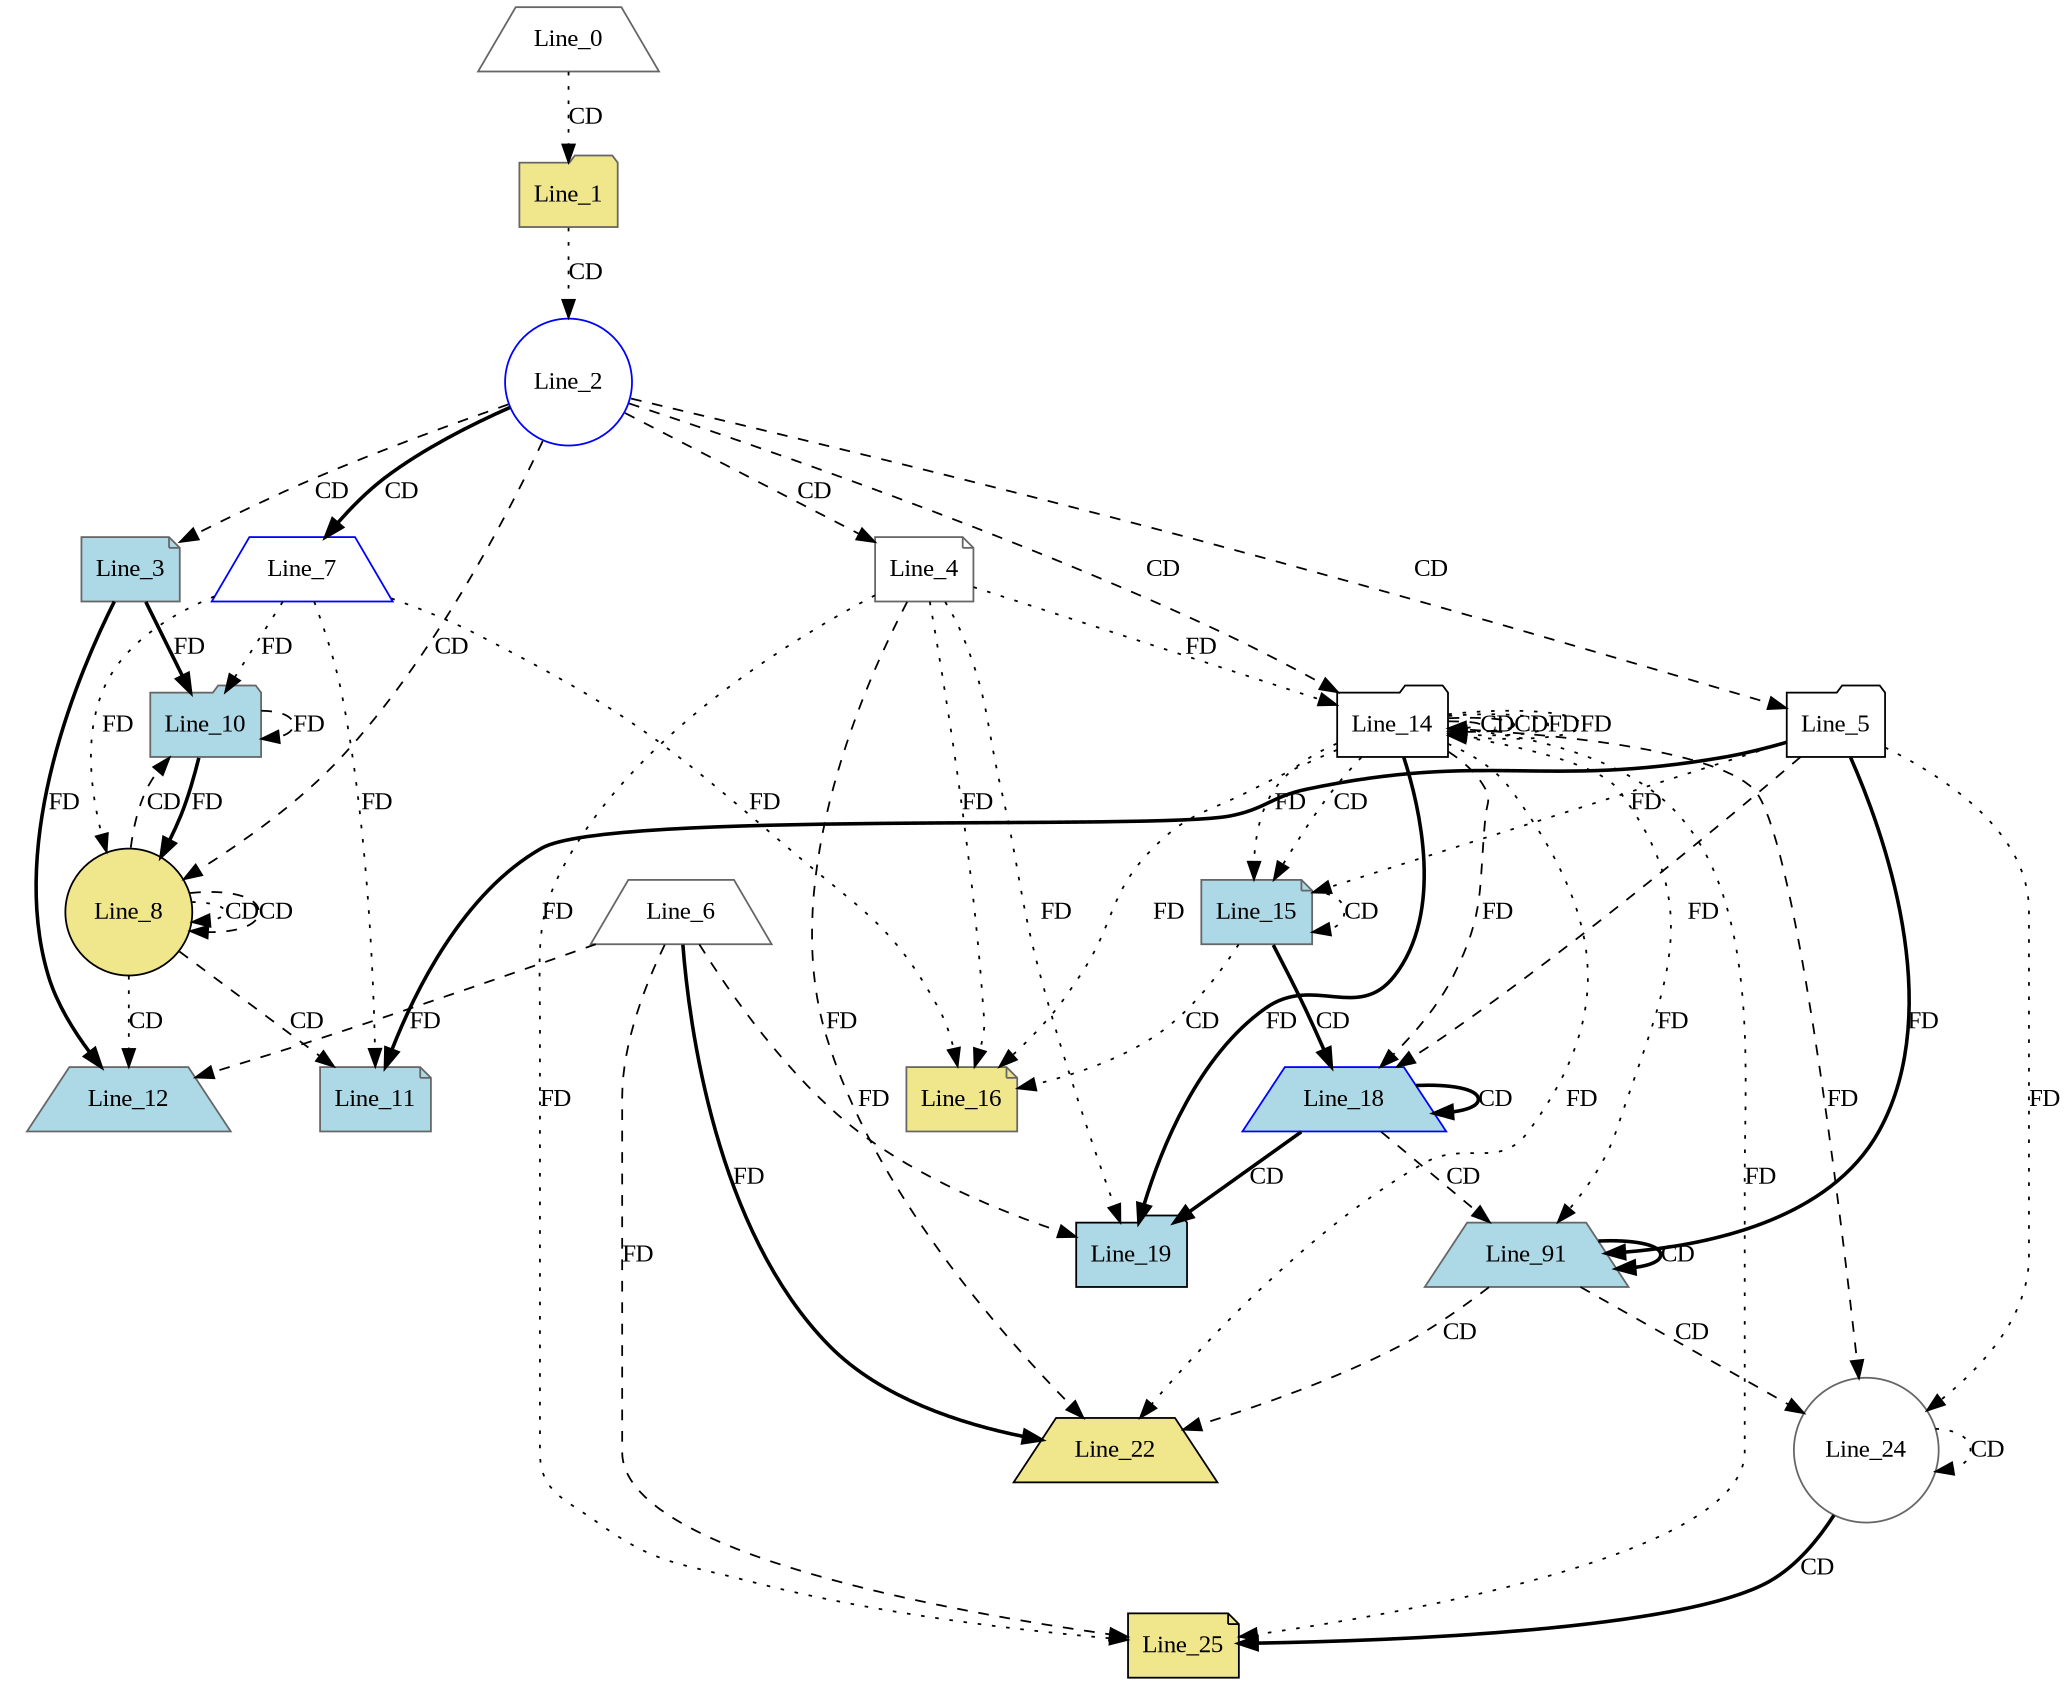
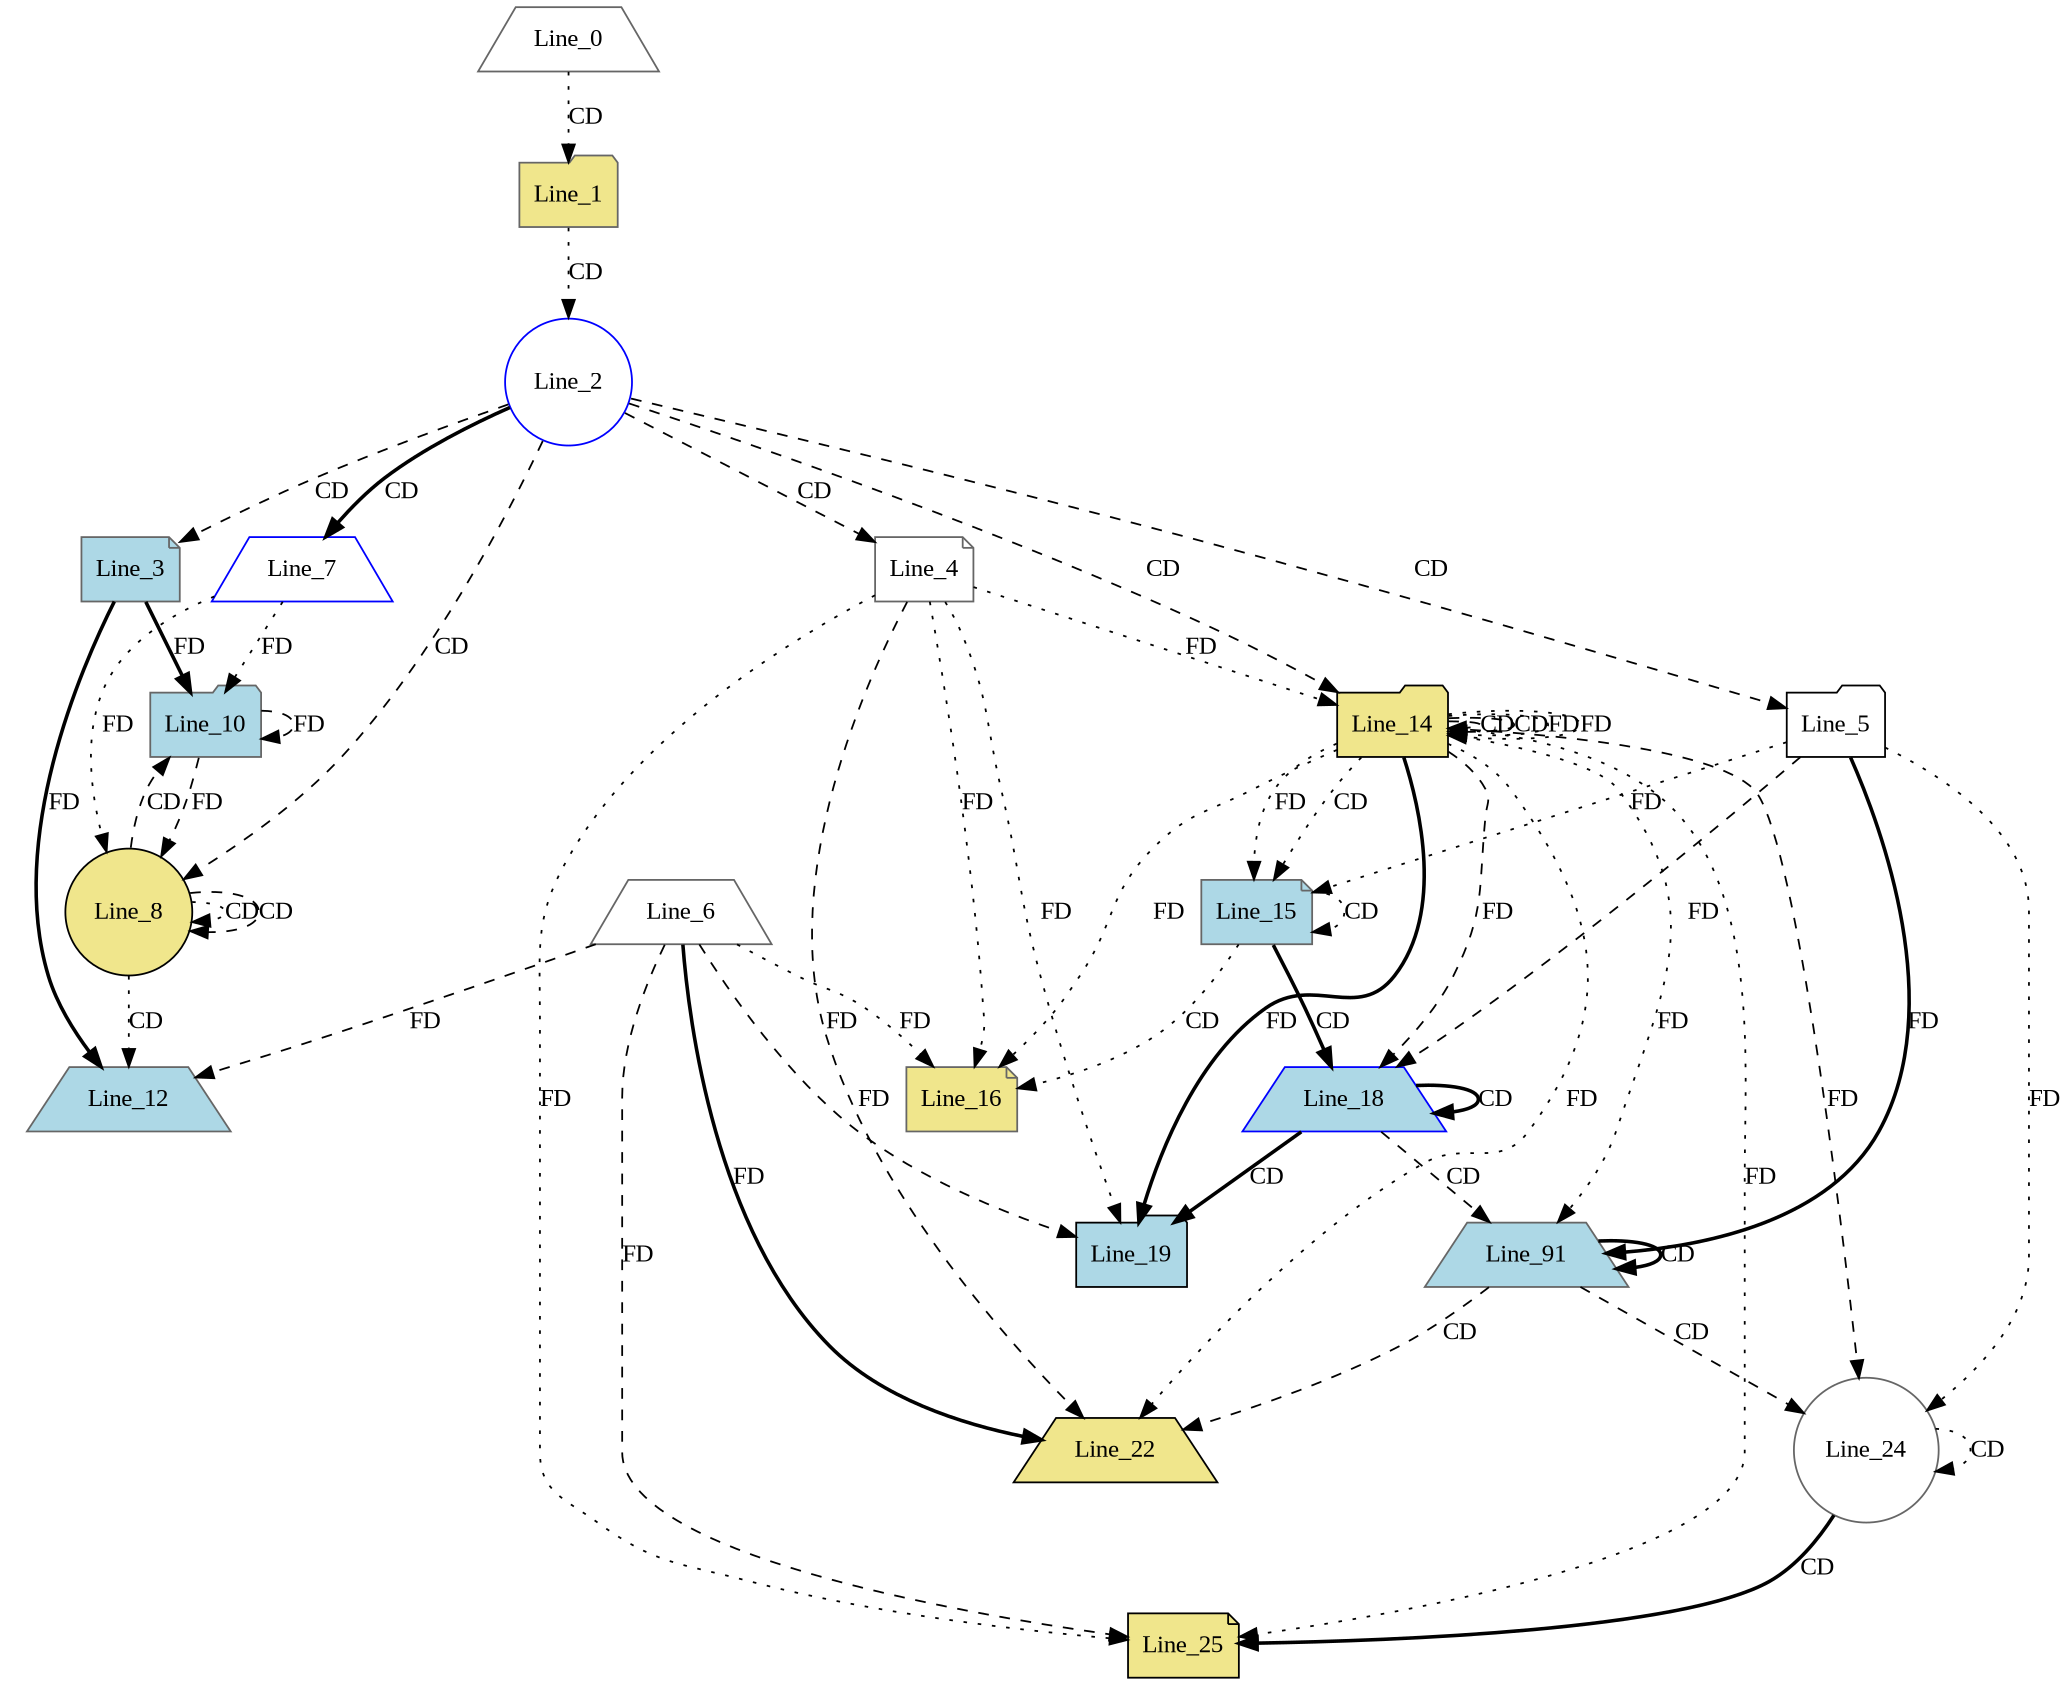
(1393, 725) -> (1393, 725)
(709, 781) -> (834, 991)
(187, 800) -> (187, 800)
(376, 1099) -> none
